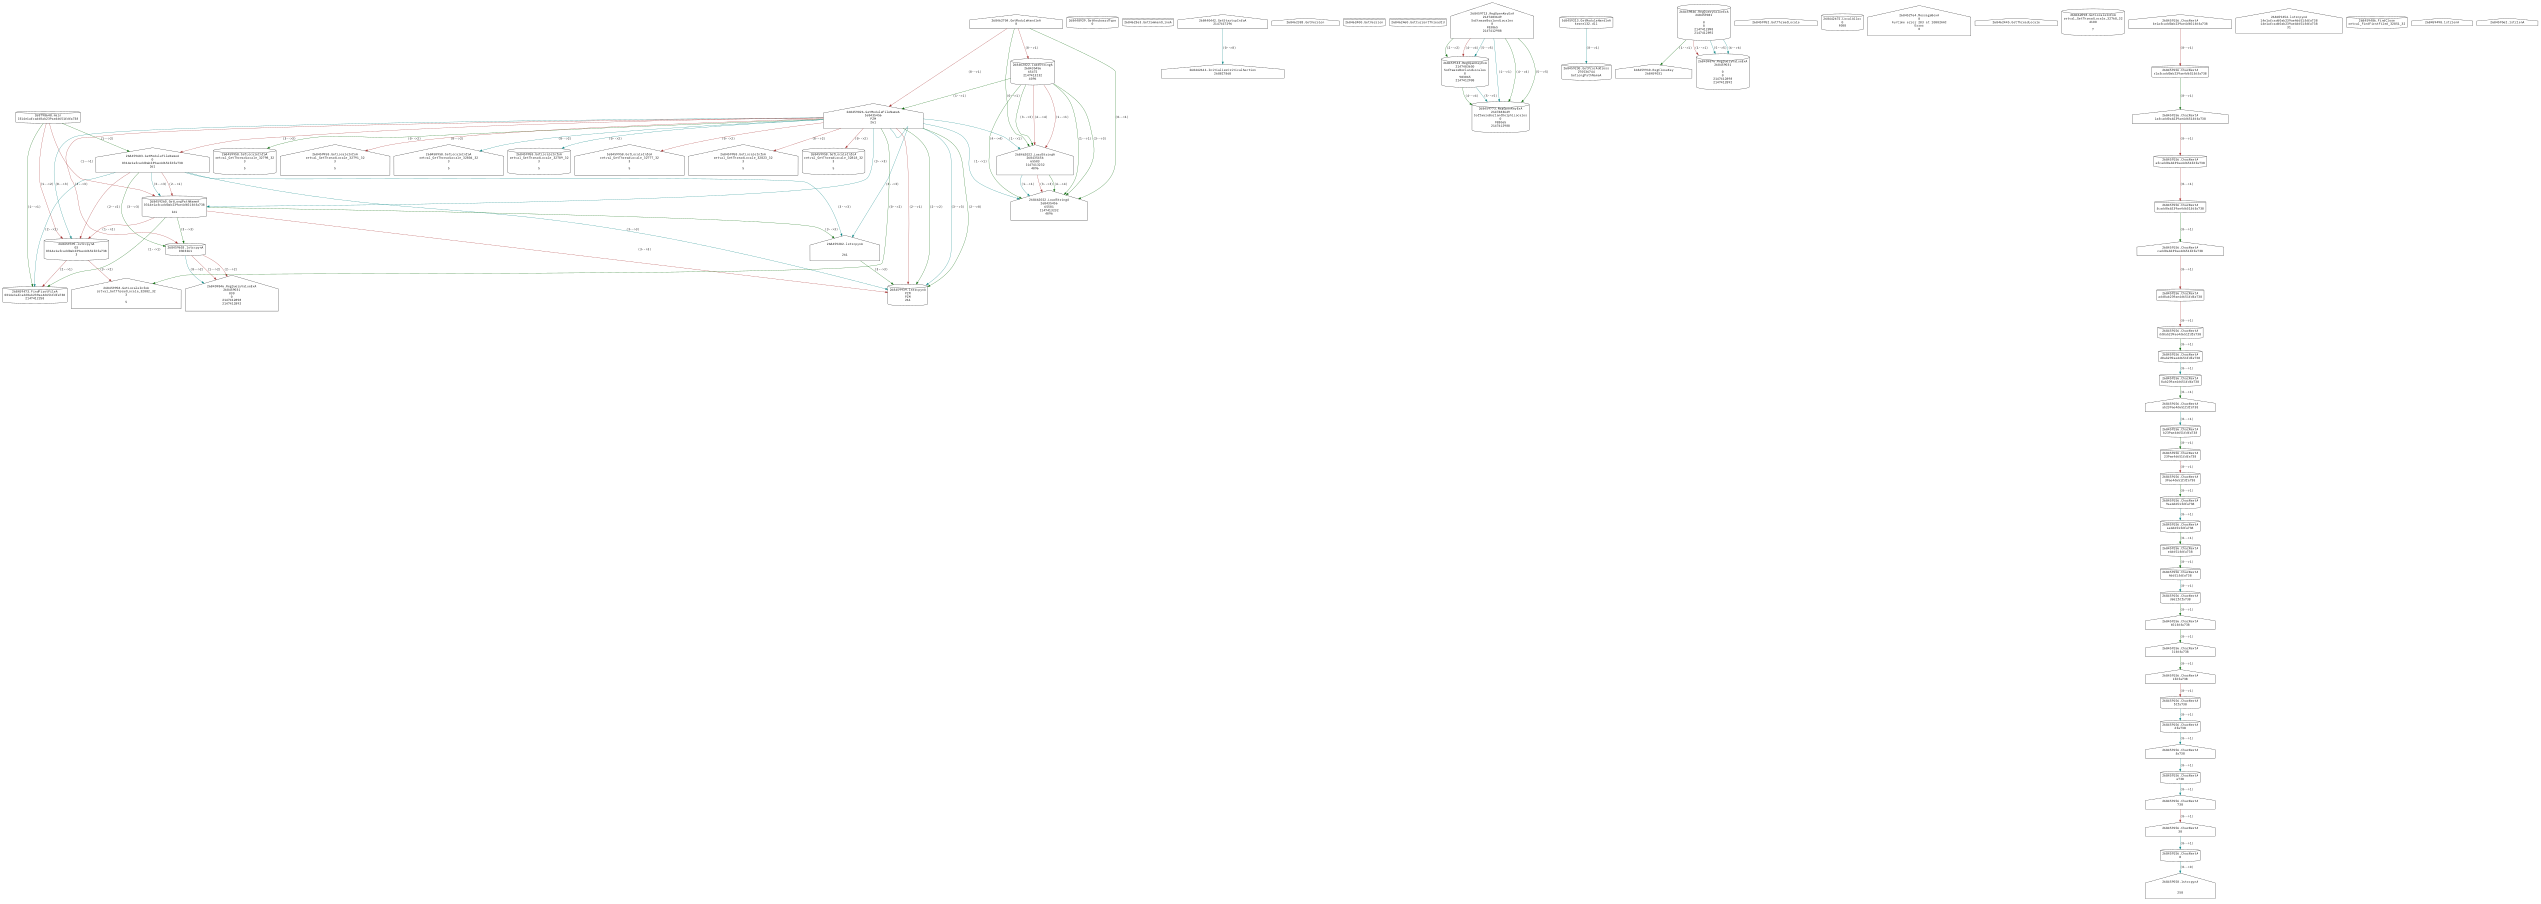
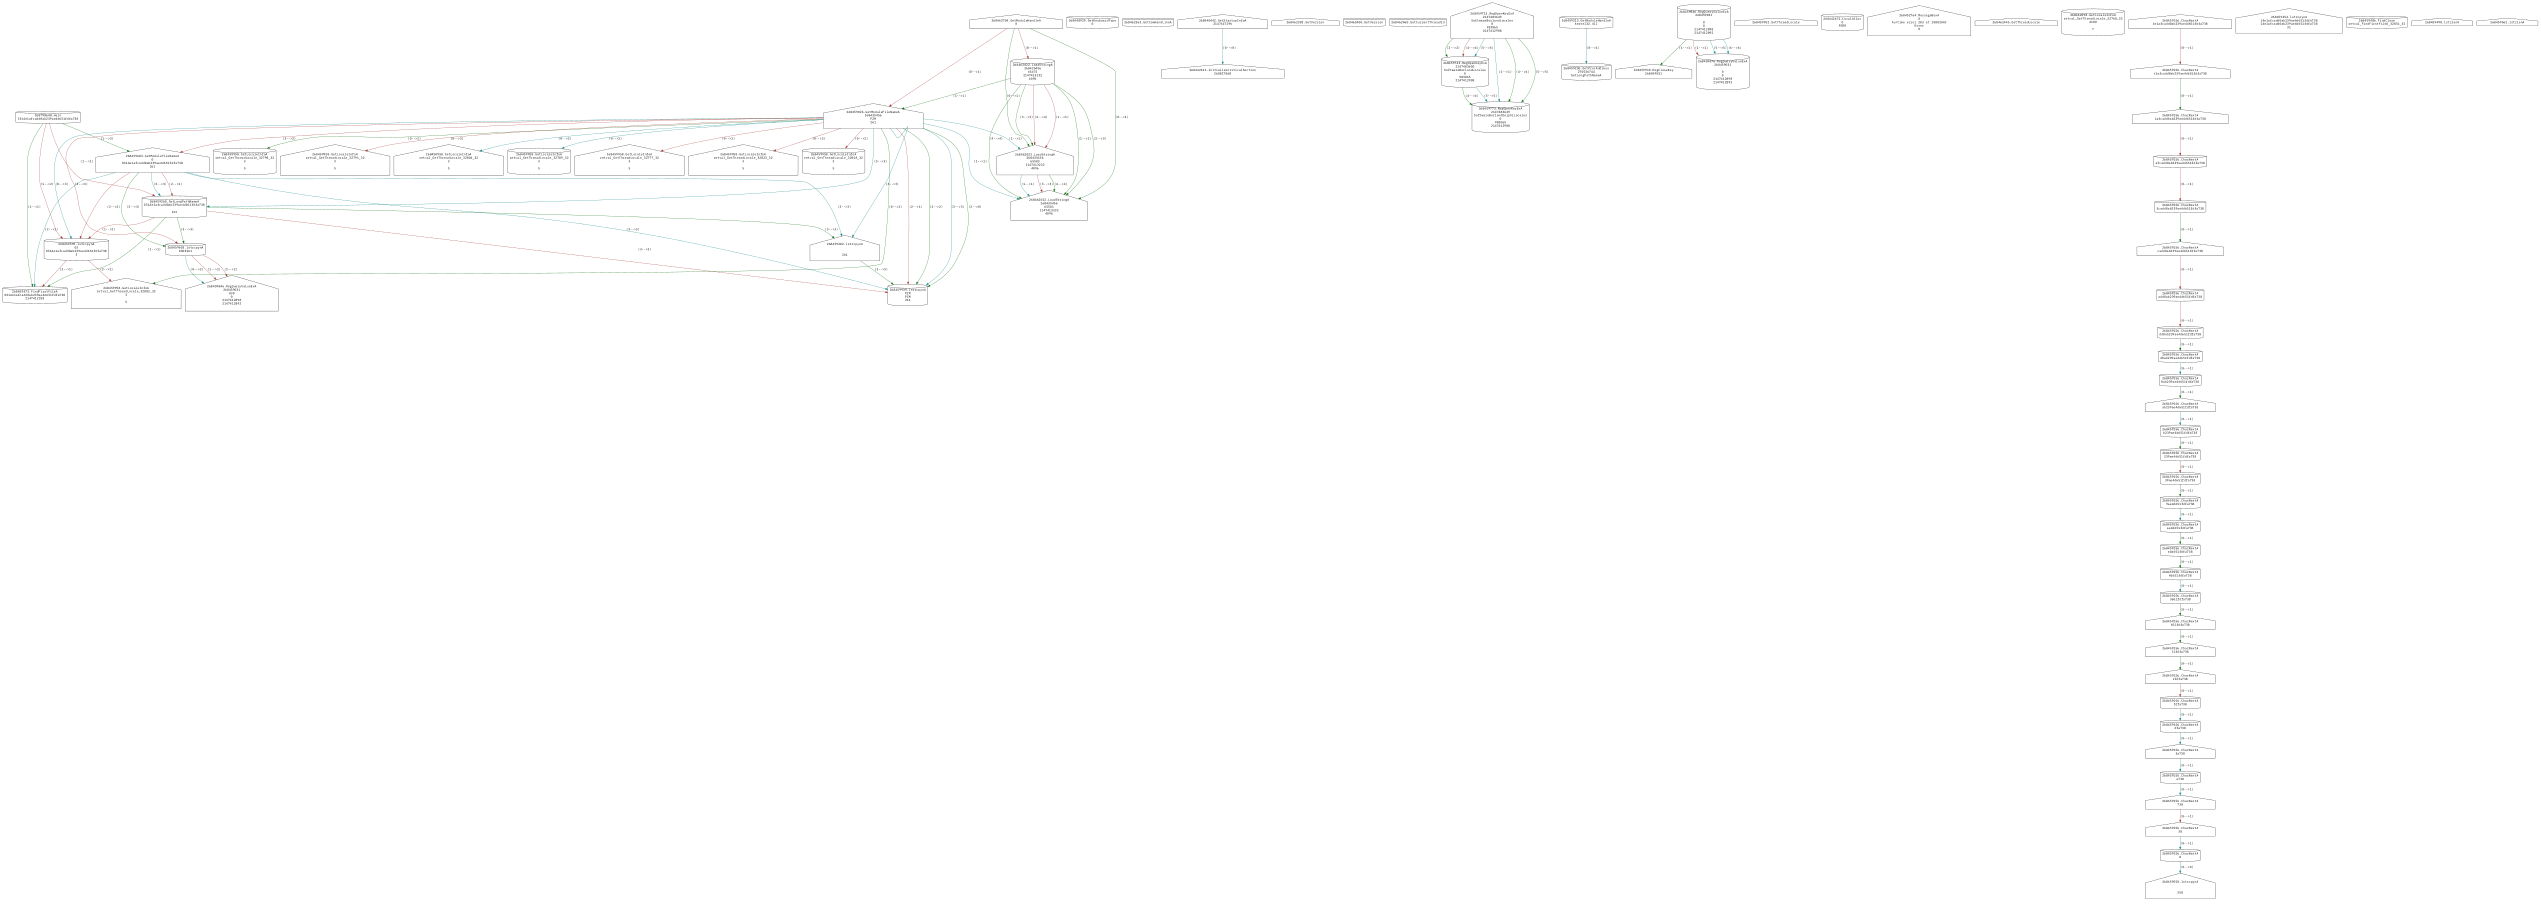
(2180, 72) -> (2180, 72)
